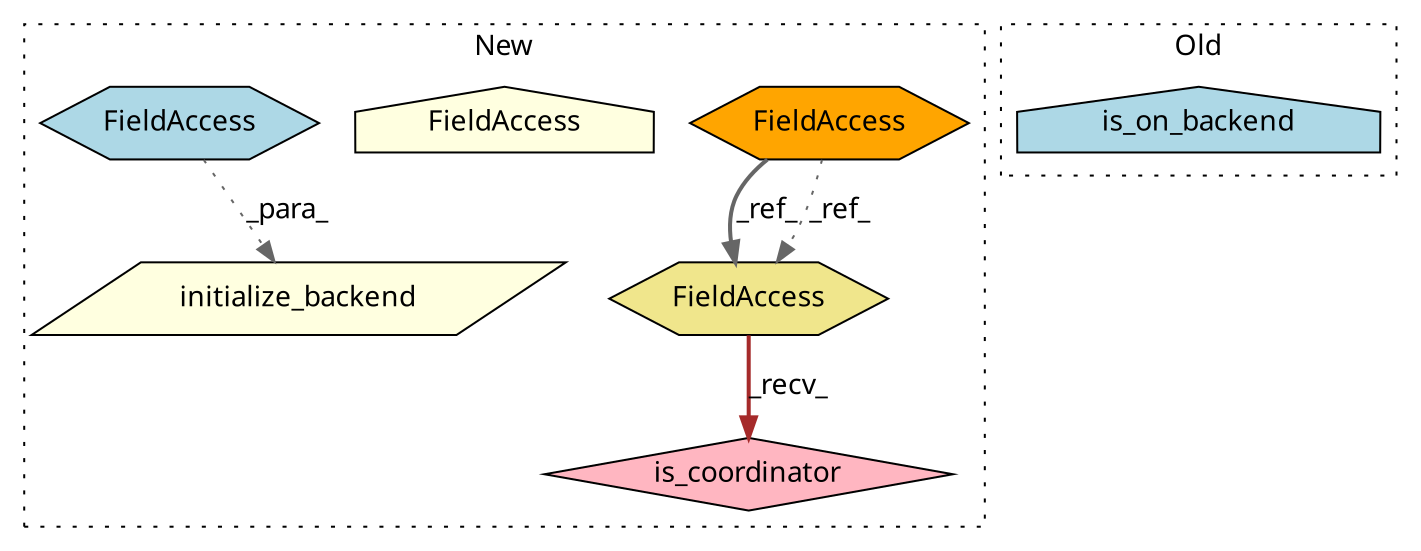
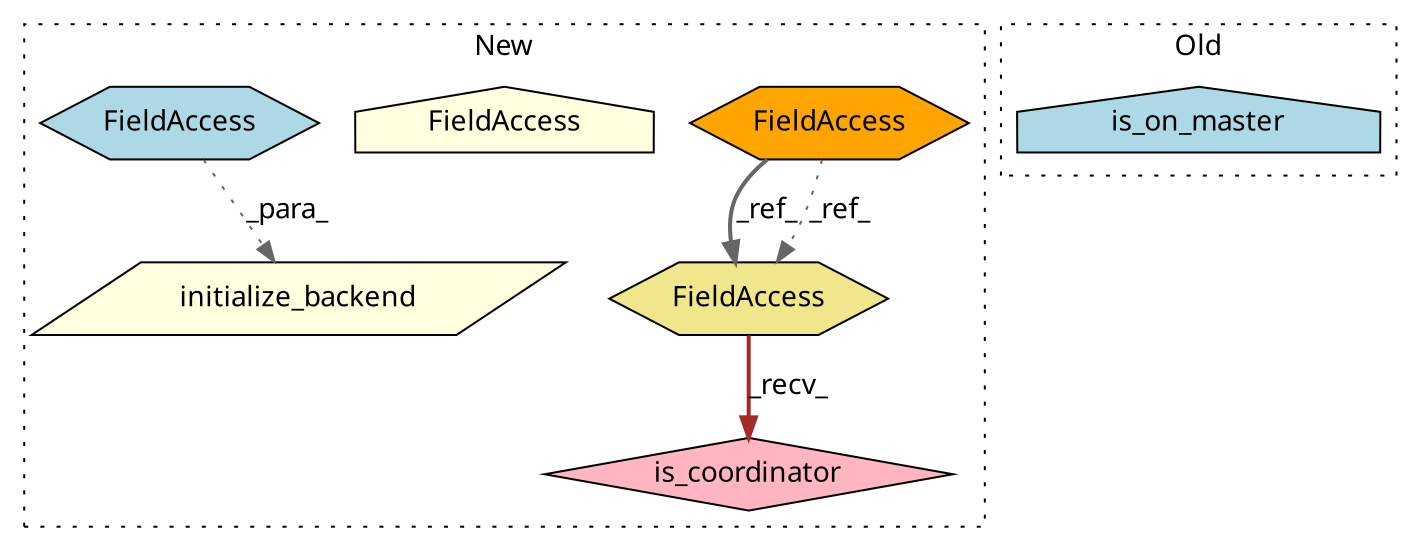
(1199, 123) -> (1199, 123)
